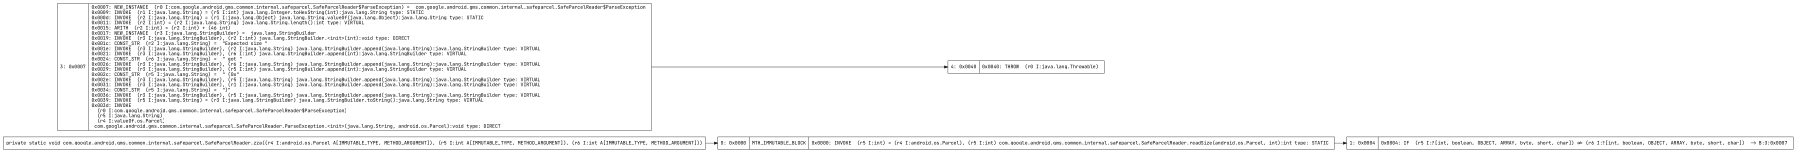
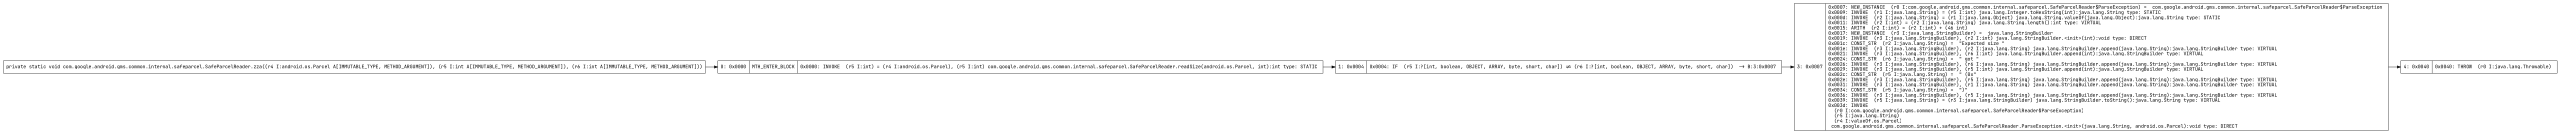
none -> (1786, 67)
(779, 143) -> (773, 67)
